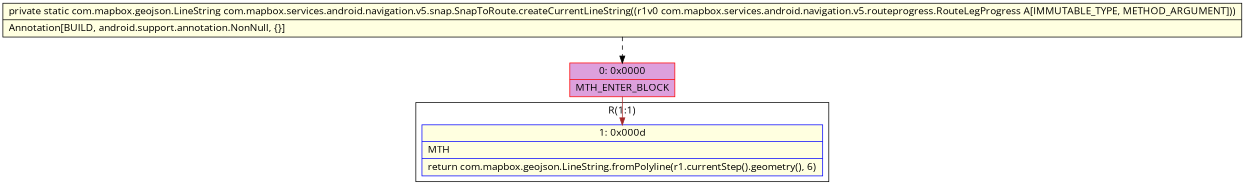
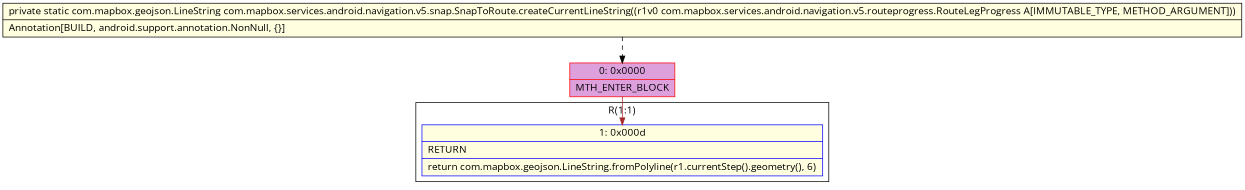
(439, 150) -> (447, 150)
